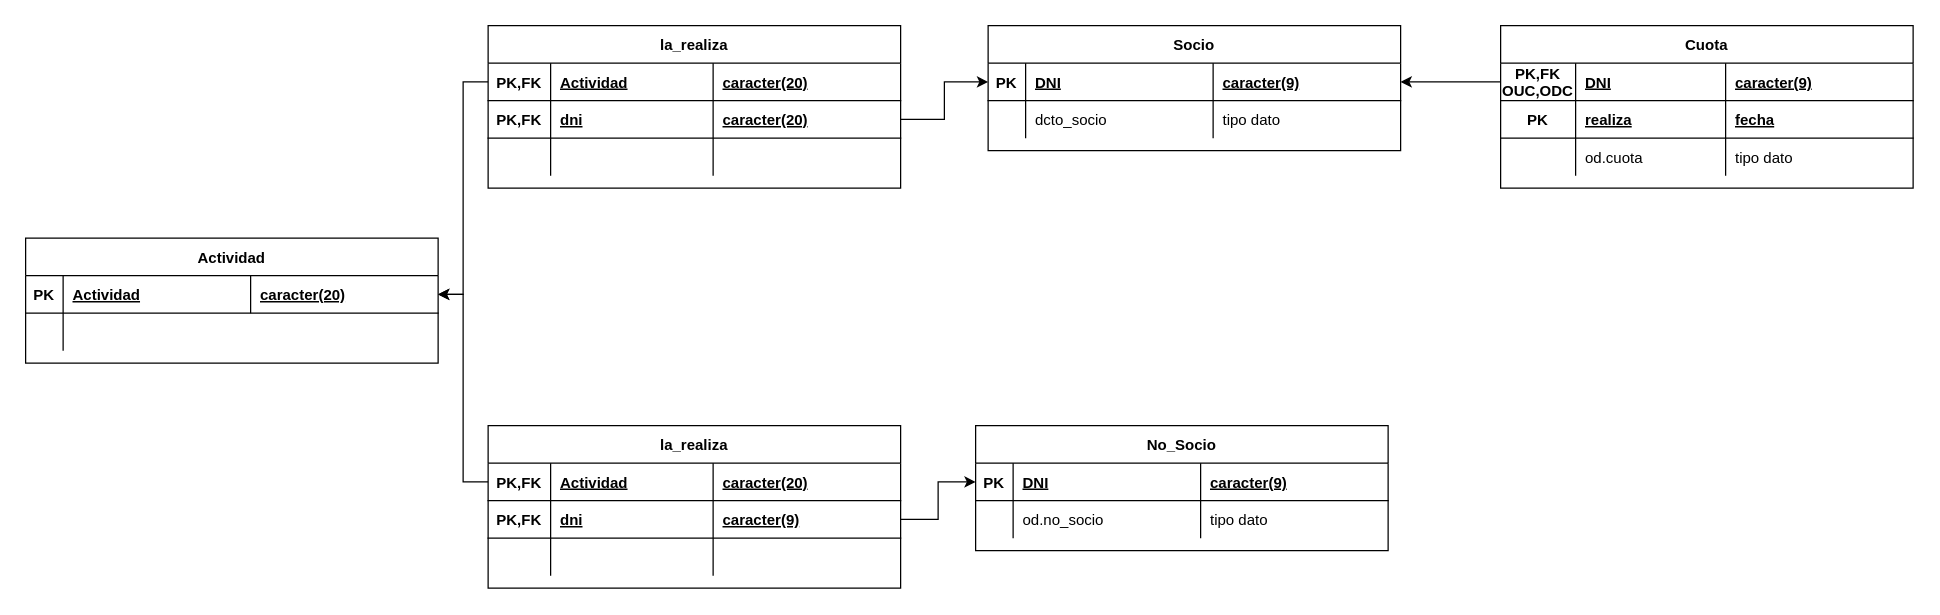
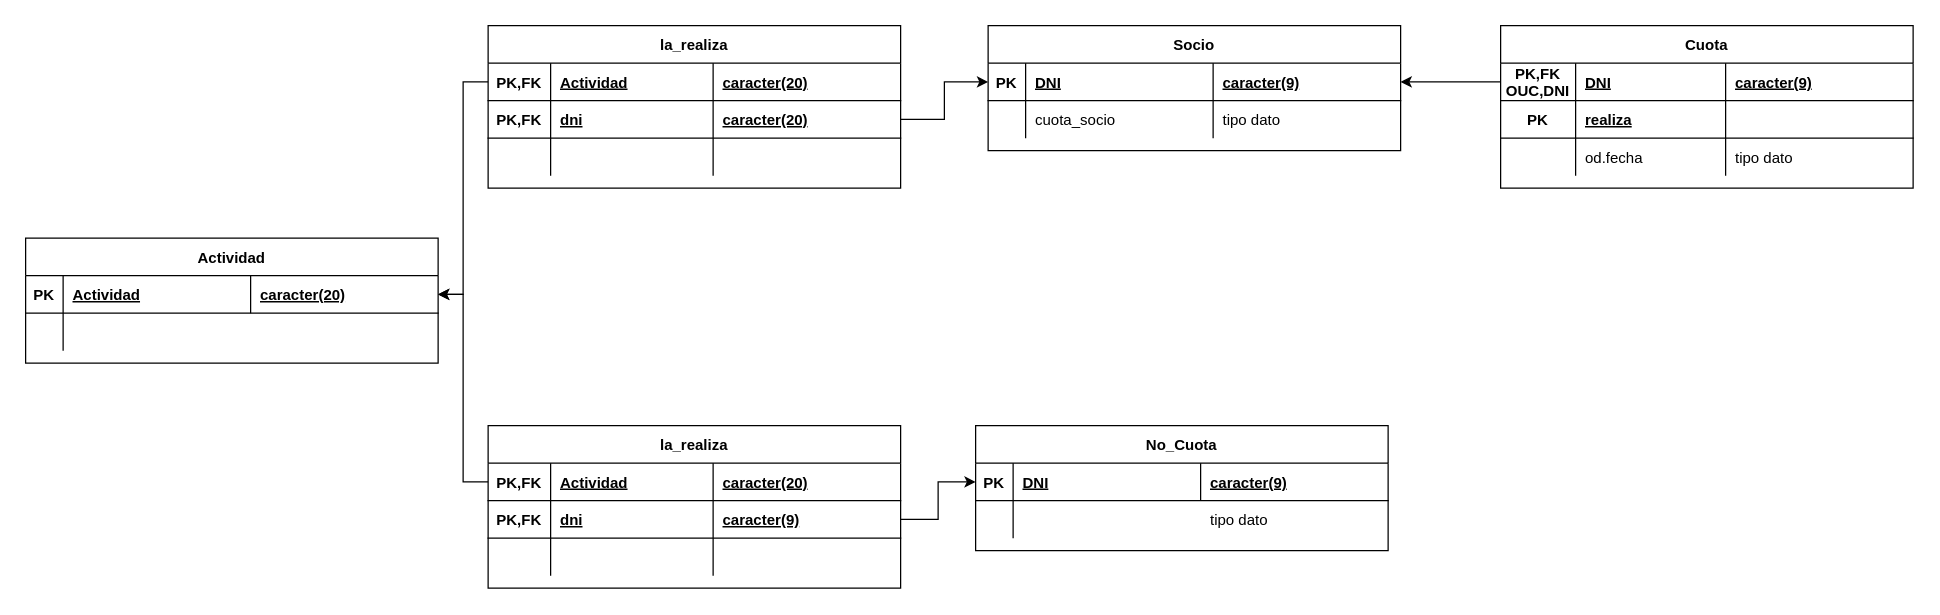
(1538, 74) -> (1538, 74)
(1819, 119) -> none
(1075, 120) -> (1079, 120)
(1617, 158) -> (1617, 158)
(1181, 445) -> (1181, 445)
(1107, 519) -> none
